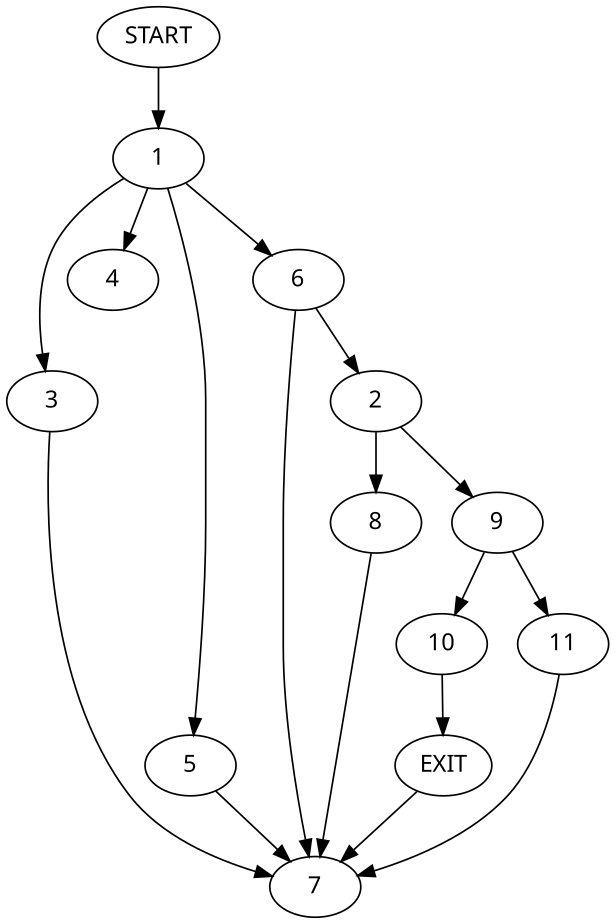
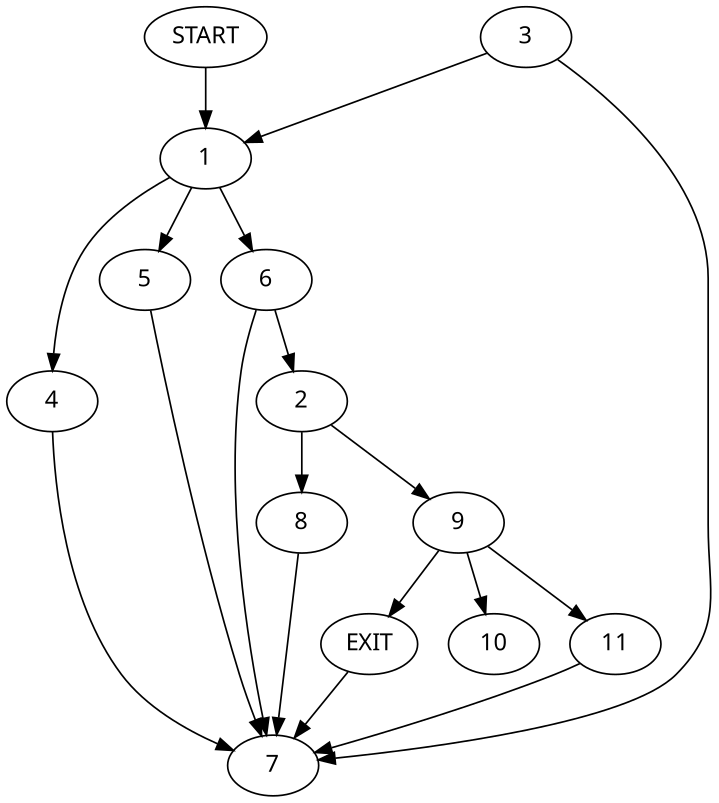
(51, 252) -> (374, 95)
none -> (89, 615)
(442, 697) -> (419, 577)
